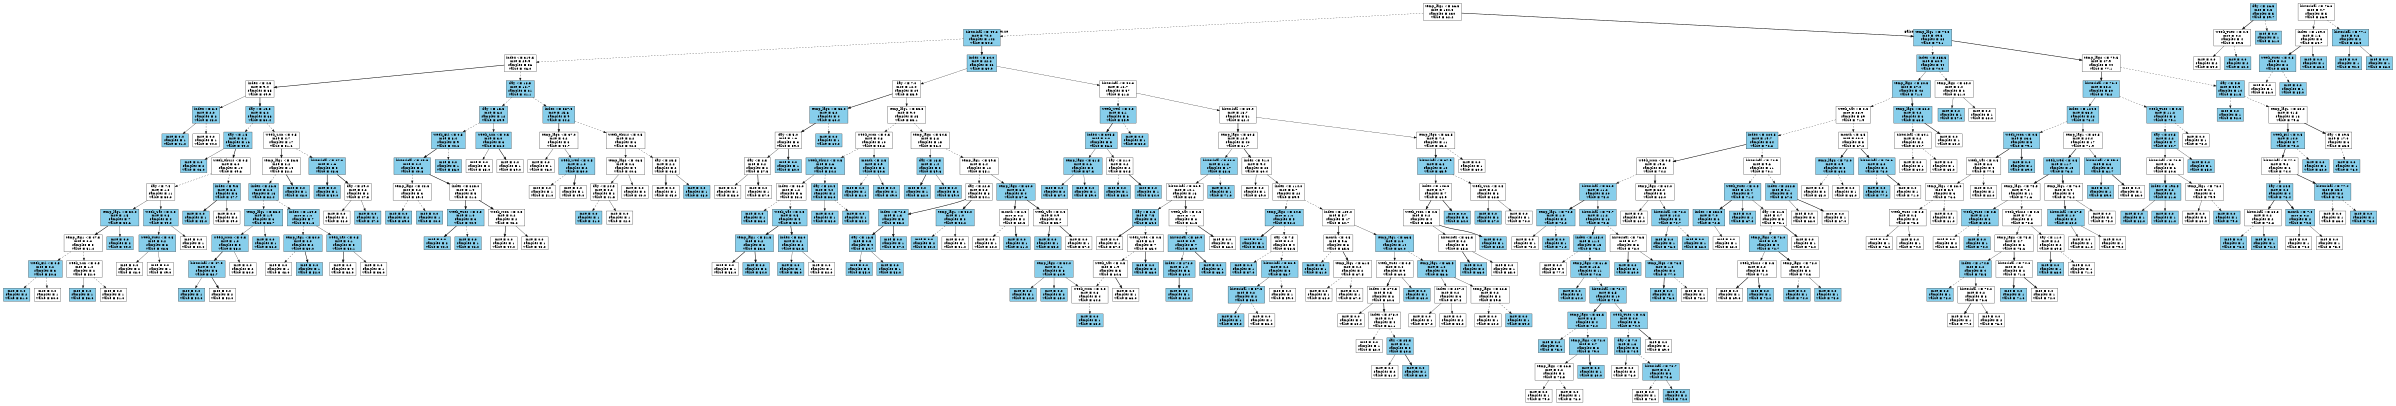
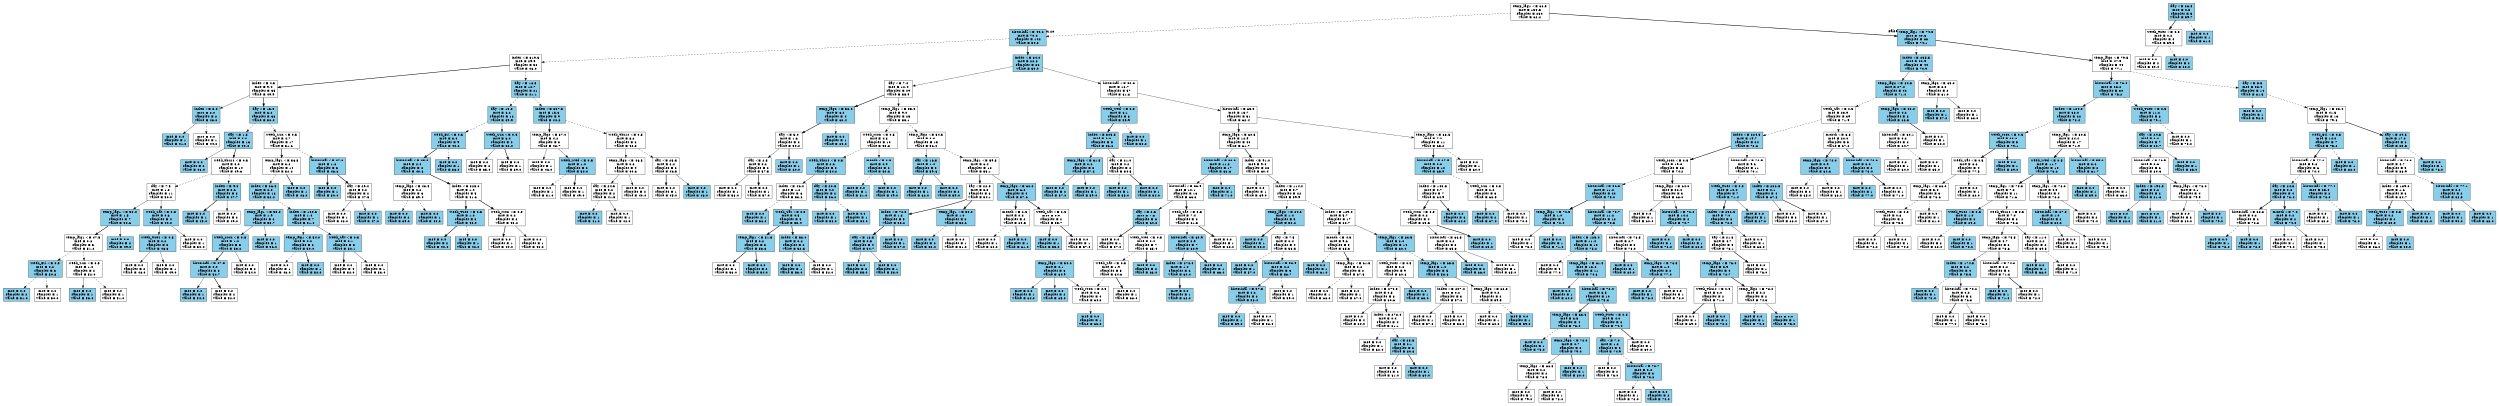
(2339, 140) -> (2396, 140)
none -> (2396, 152)
(979, 178) -> (980, 178)
(1757, 204) -> (1722, 229)
